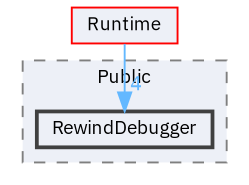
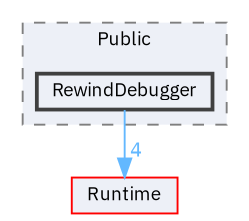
(125, 73) -> (125, 137)
